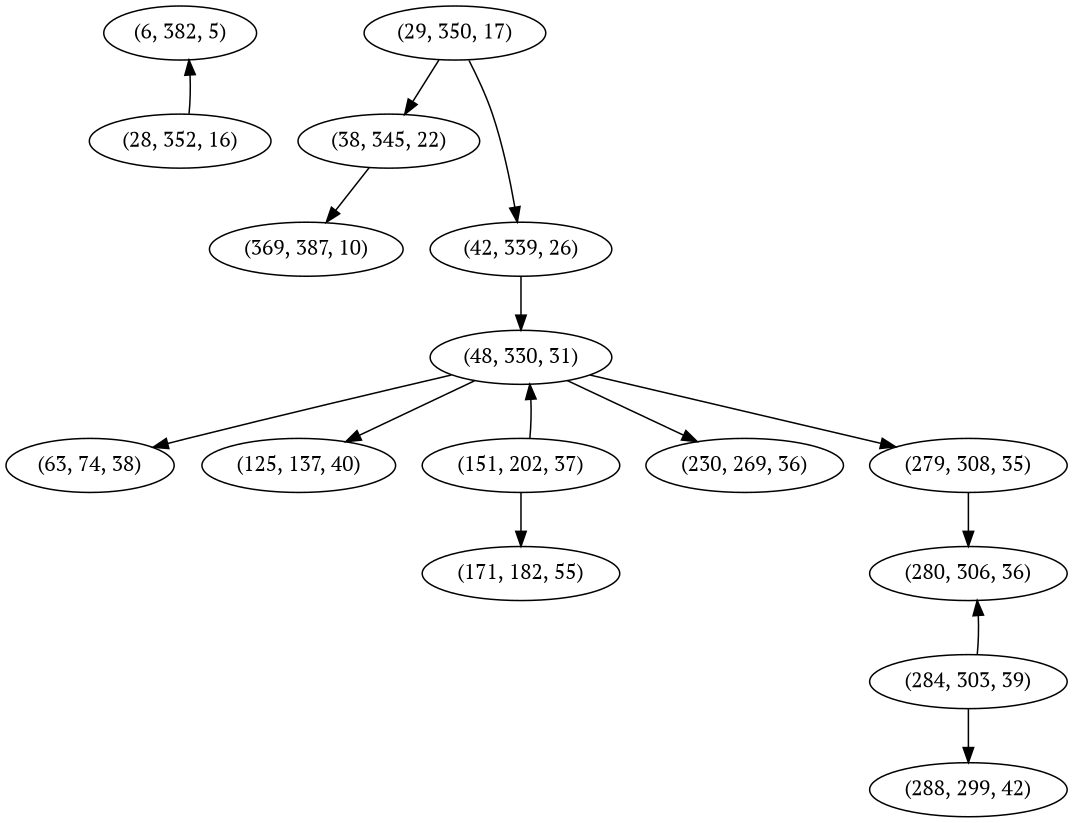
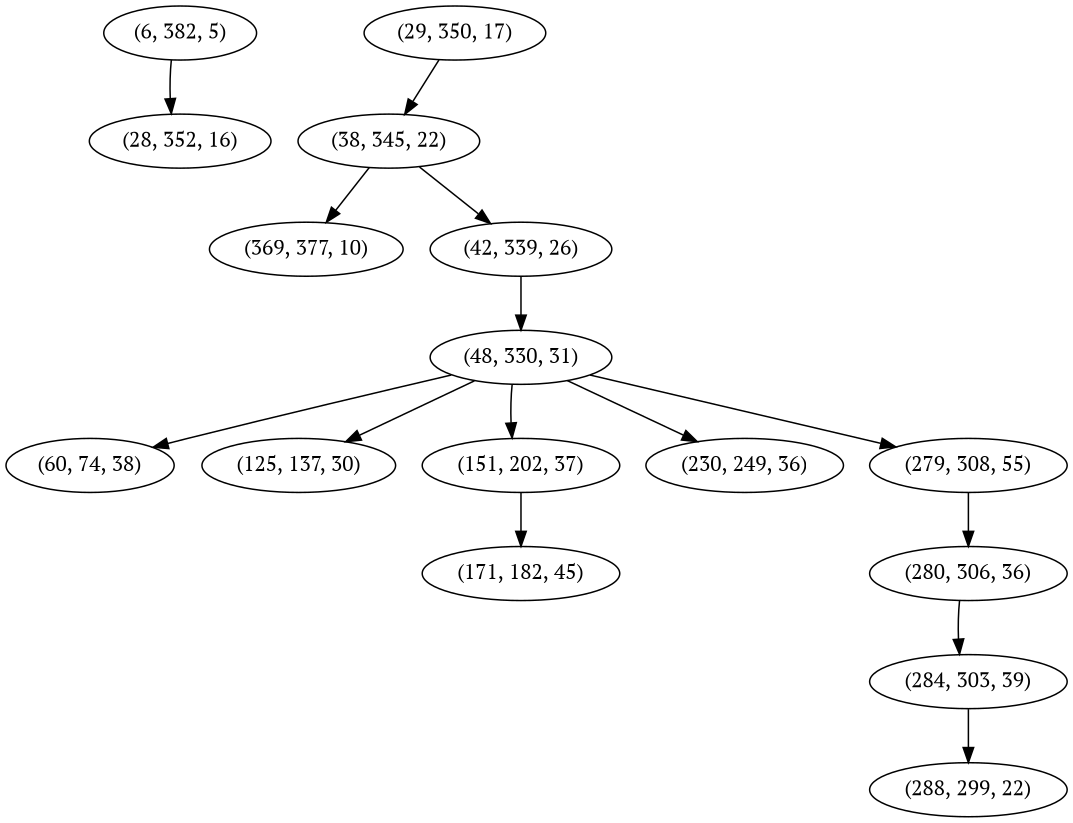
(190, 94) -> (170, 79)
(498, 132) -> (449, 190)
(306, 249) -> (306, 249)
(531, 419) -> (511, 404)
(90, 465) -> (90, 465)
(299, 465) -> (299, 465)
(745, 465) -> (745, 465)
(968, 465) -> (968, 465)
(521, 574) -> (521, 574)
(978, 635) -> (958, 620)
(968, 790) -> (968, 790)
